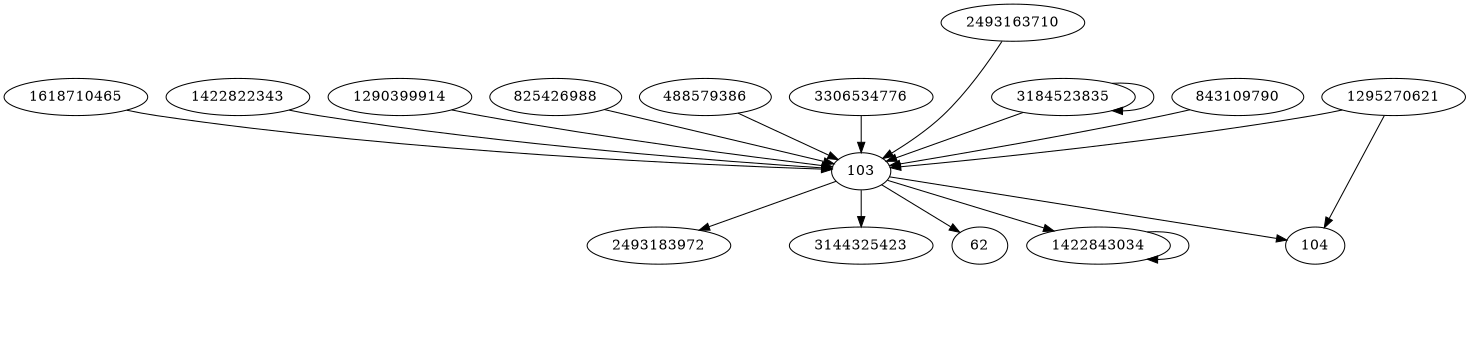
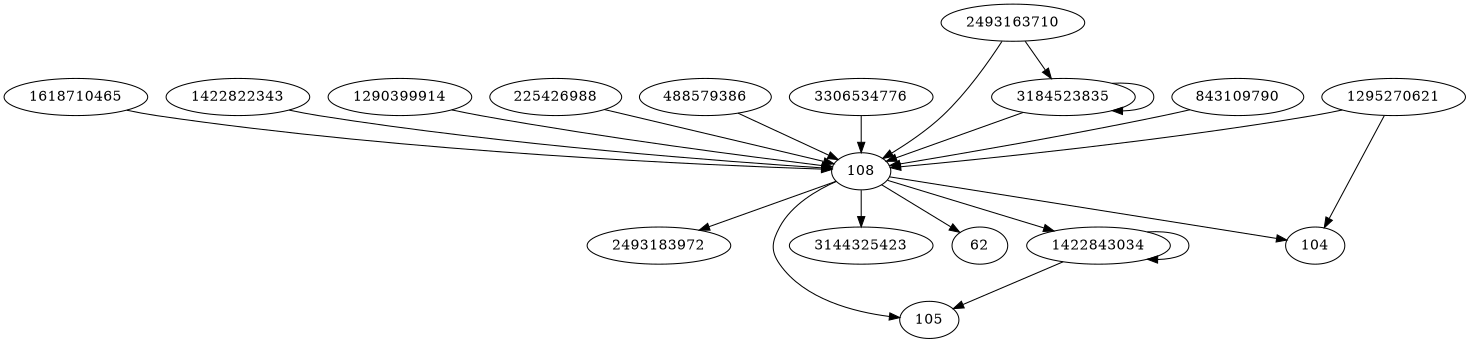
none -> (1035, 56)
(556, 97) -> (556, 97)
(861, 171) -> (861, 171)
none -> (929, 320)
